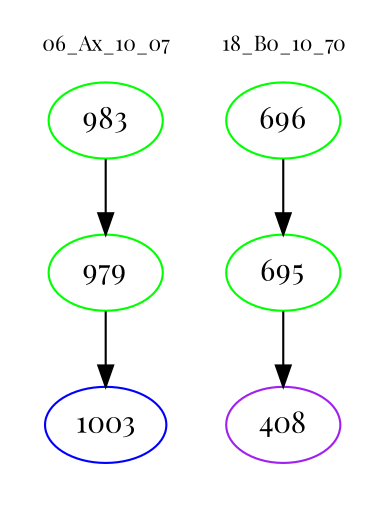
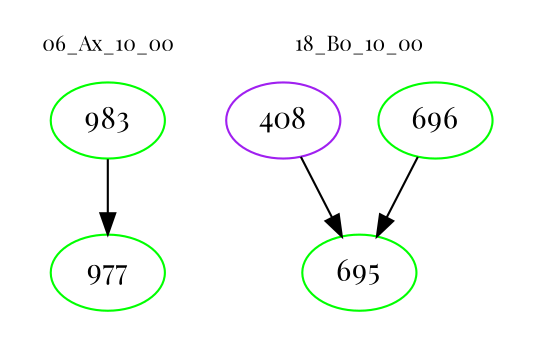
(107, 45) -> (109, 45)
(284, 45) -> (359, 45)
(106, 273) -> (108, 273)
(283, 338) -> (316, 187)
(106, 425) -> none
